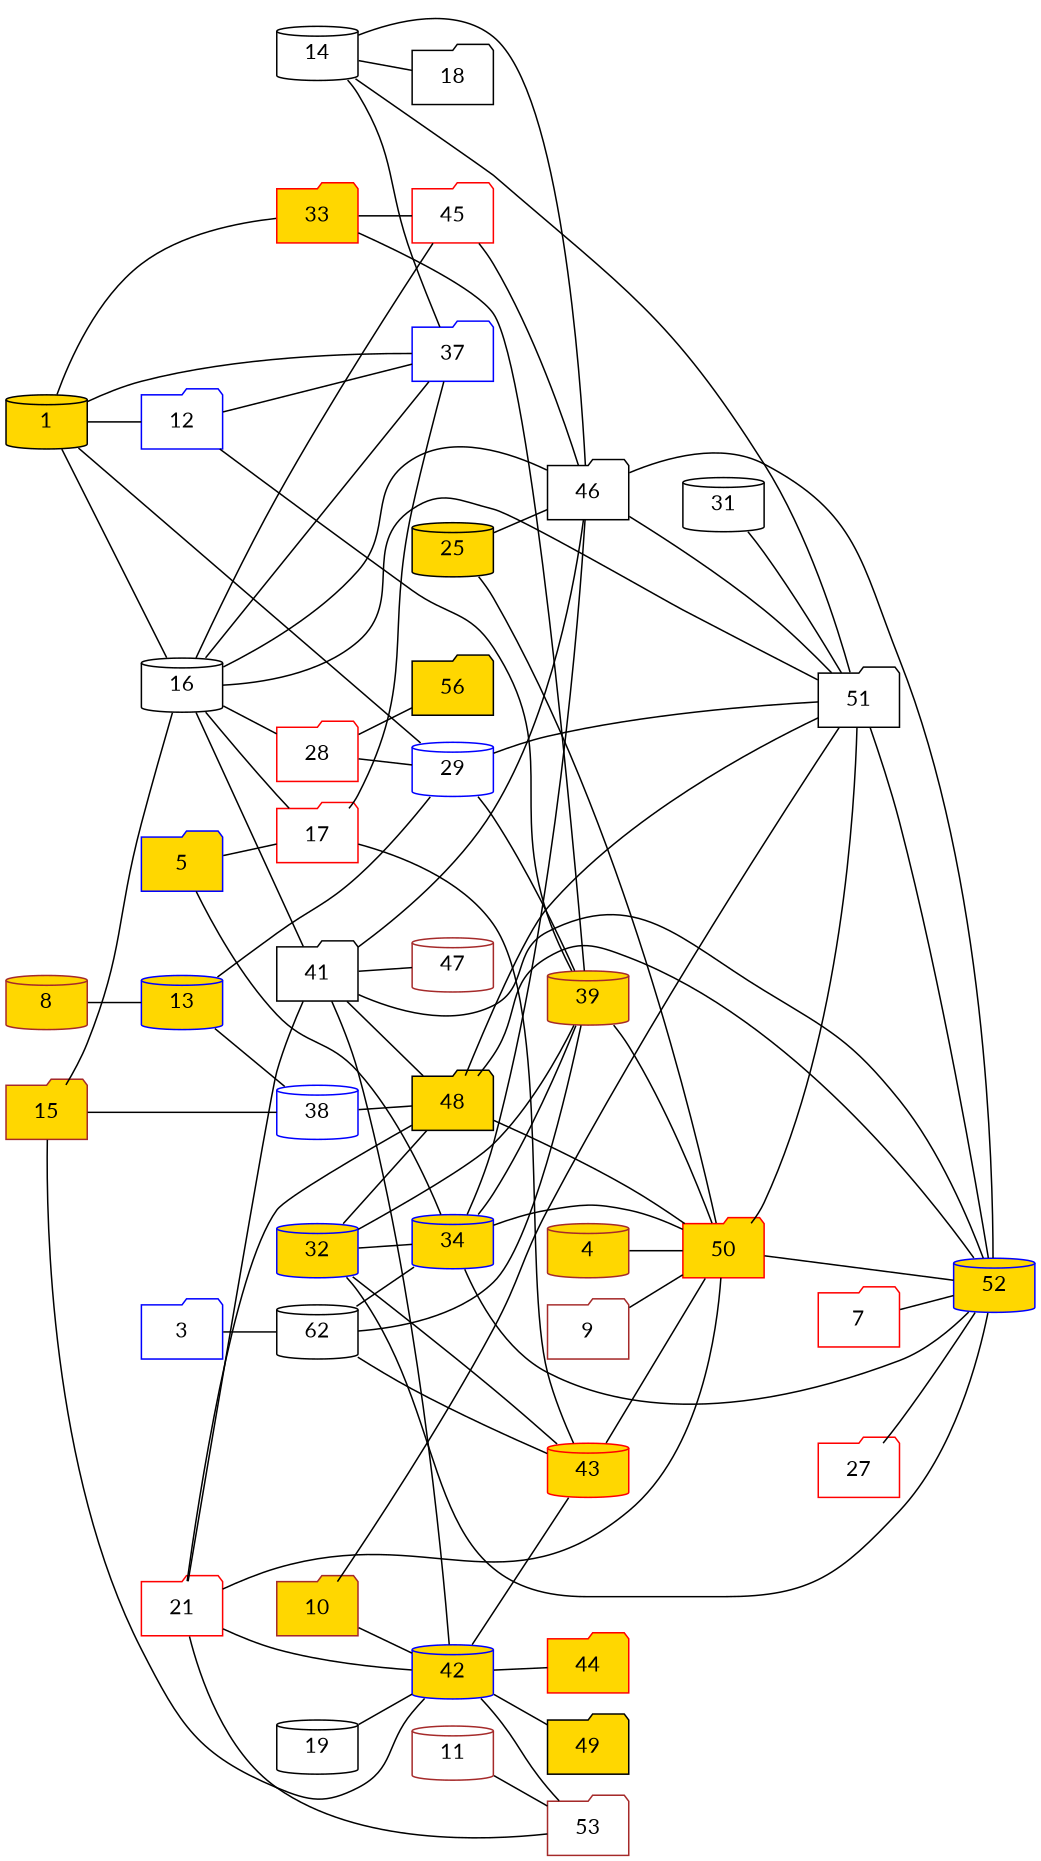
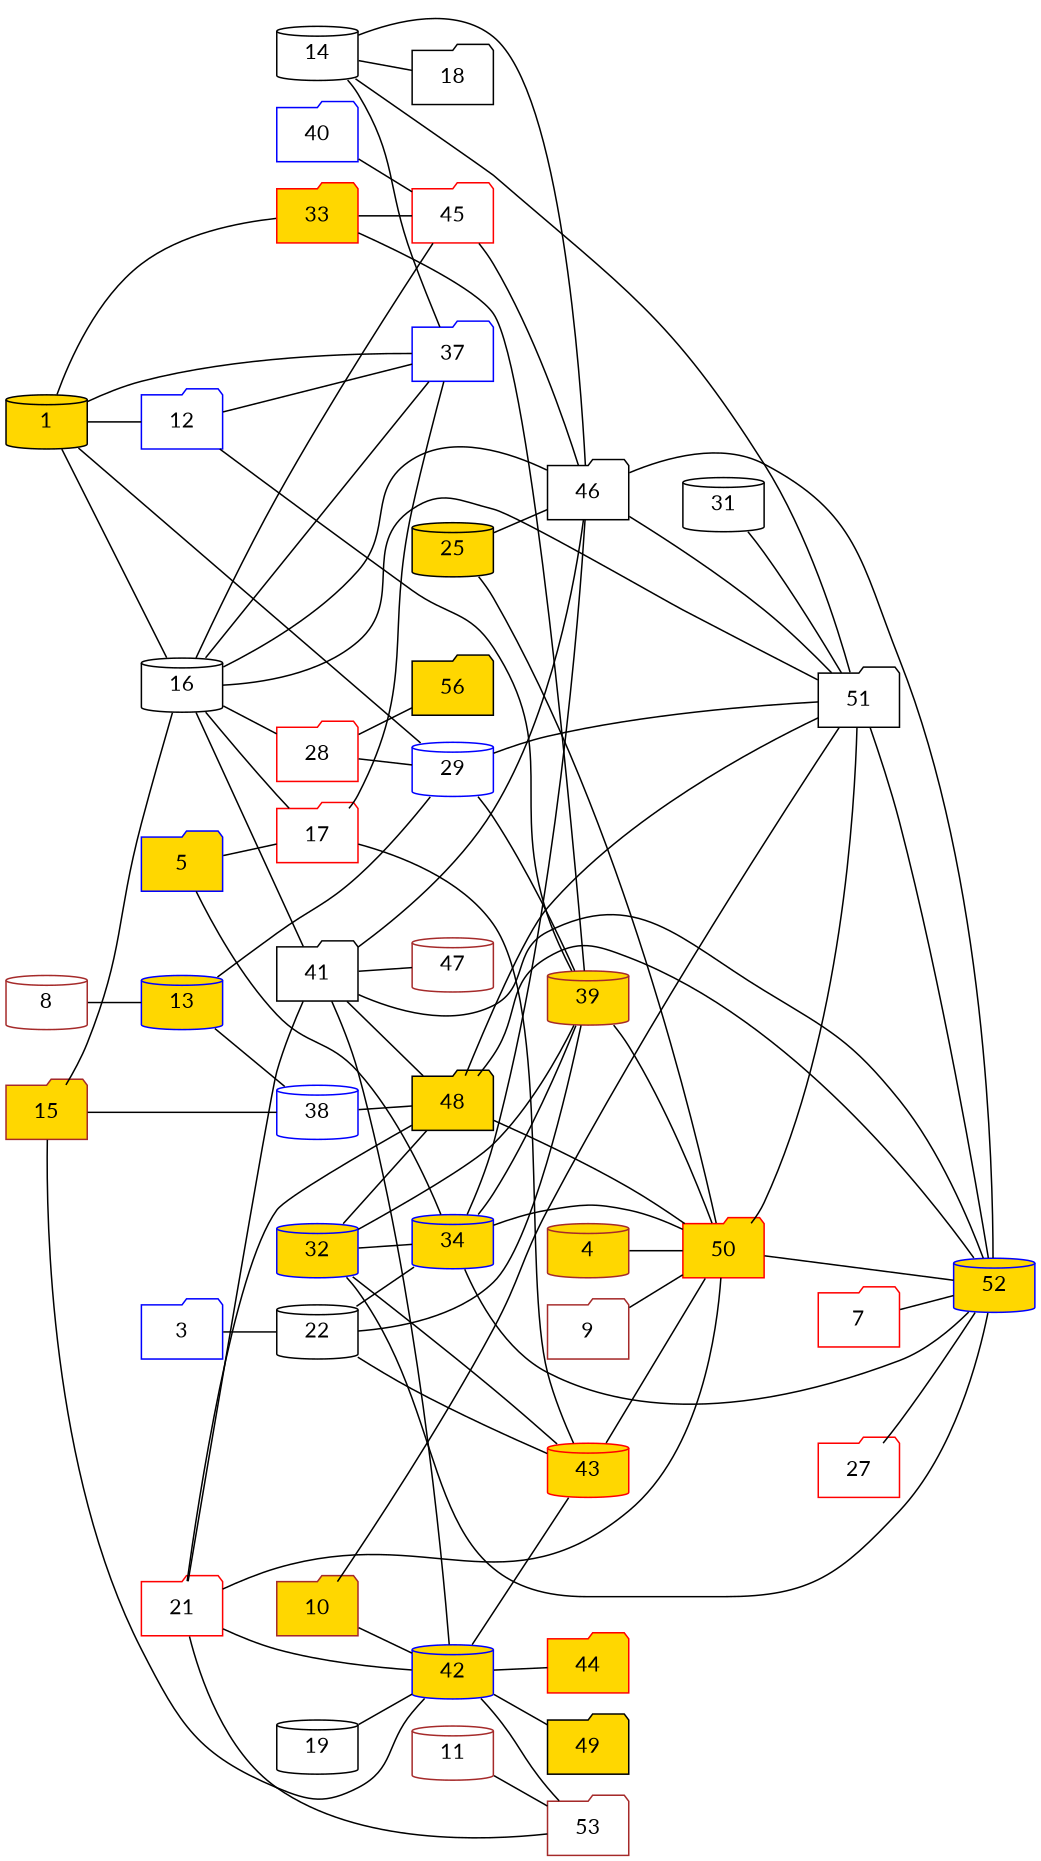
none -> (317, 135)
(47, 1003) -> (47, 1003)
(317, 1332) -> (317, 1332)
